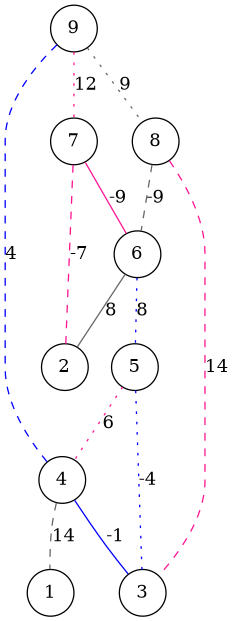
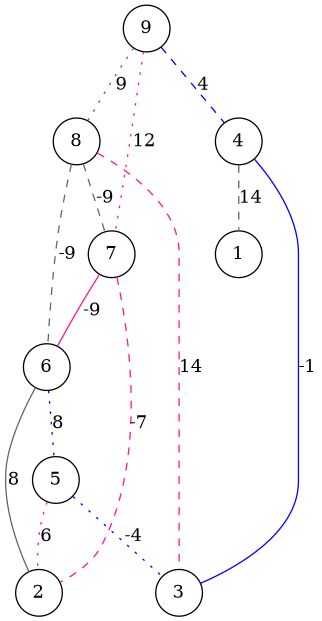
none -> (94, 198)
(99, 423) -> (39, 535)
